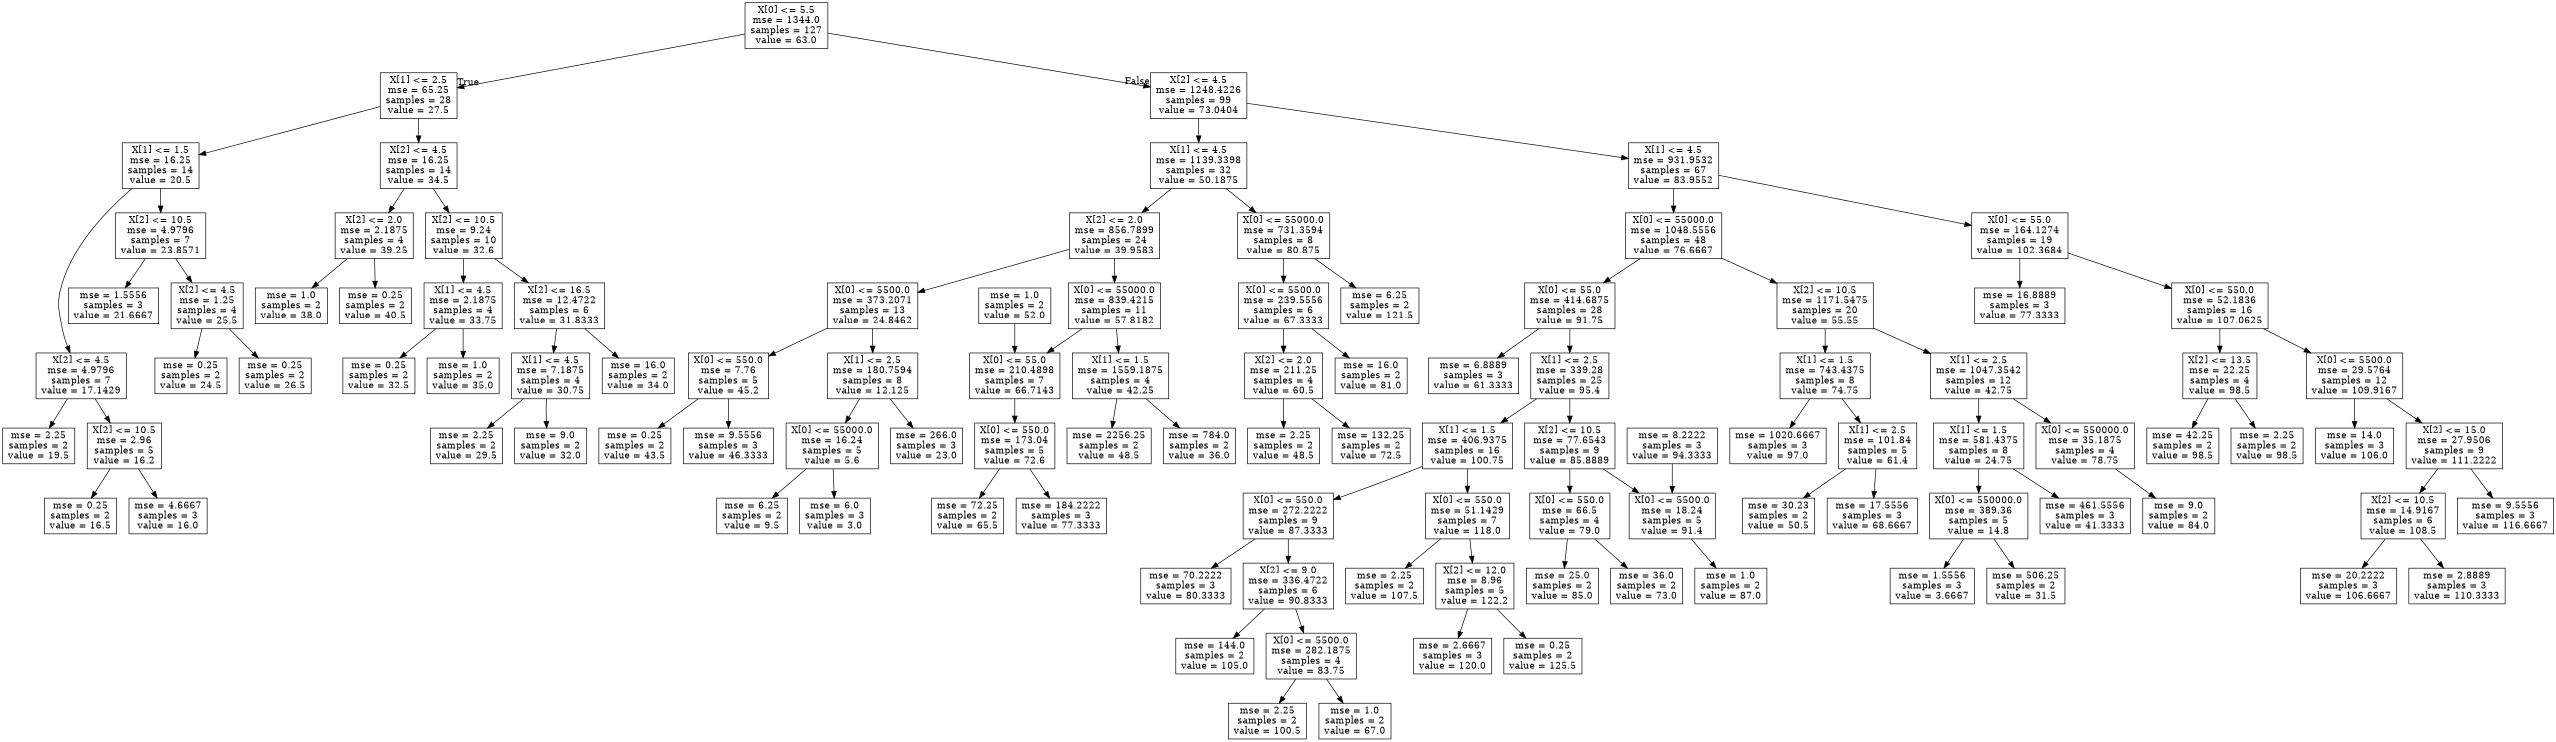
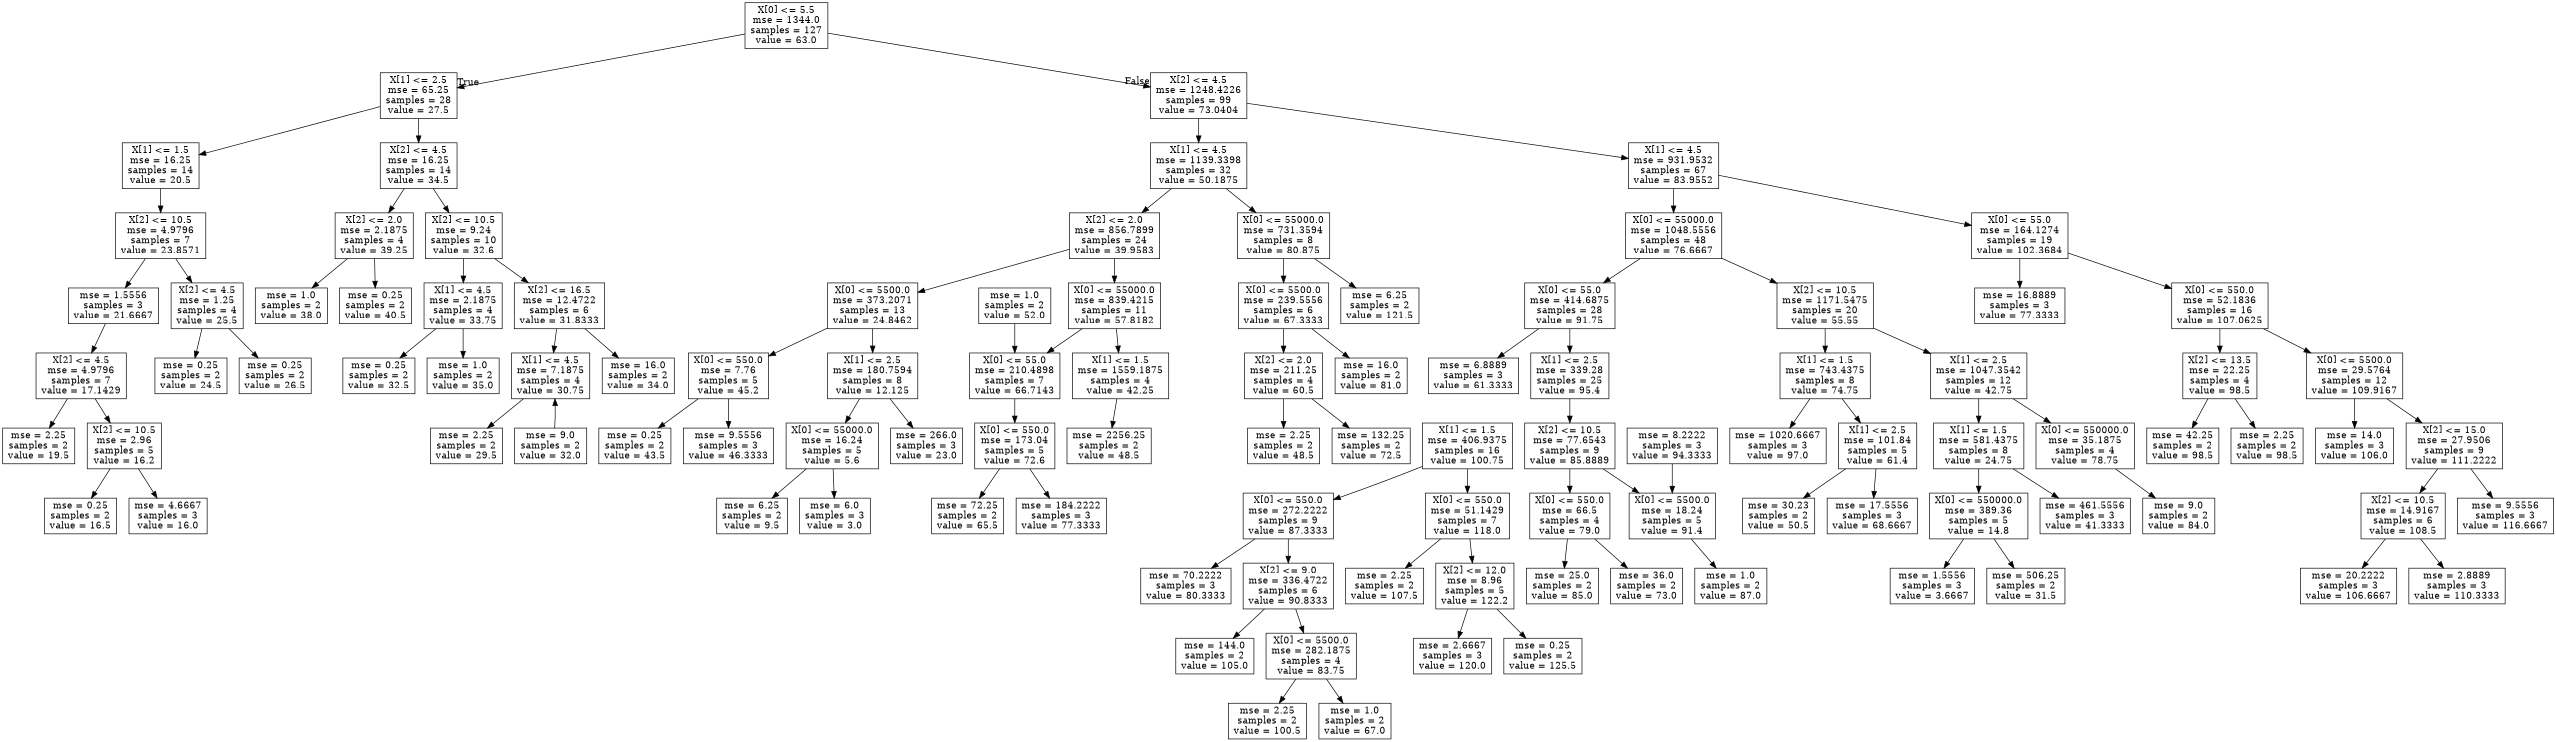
(73, 258) -> (100, 335)
(1522, 409) -> none
(546, 410) -> (555, 417)
(1199, 446) -> none
